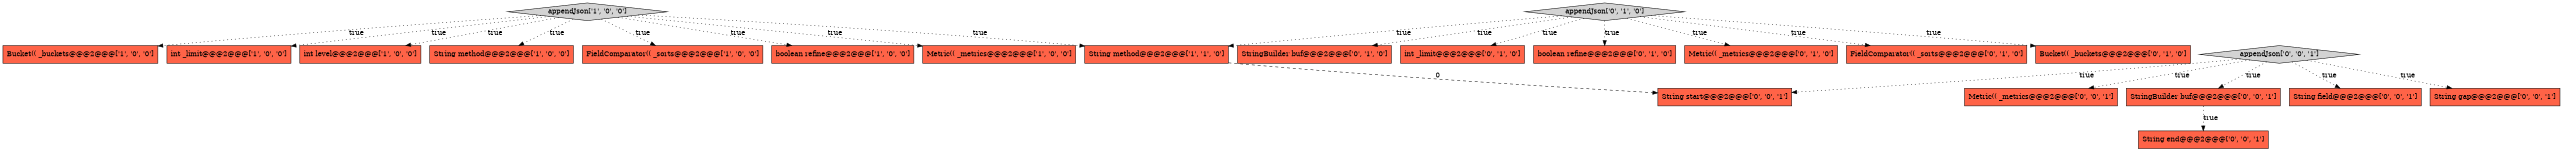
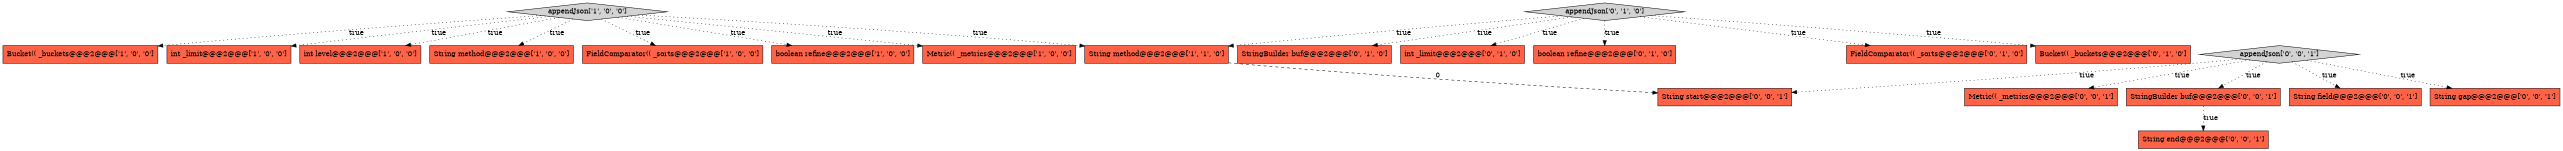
(1761, 54) -> none
